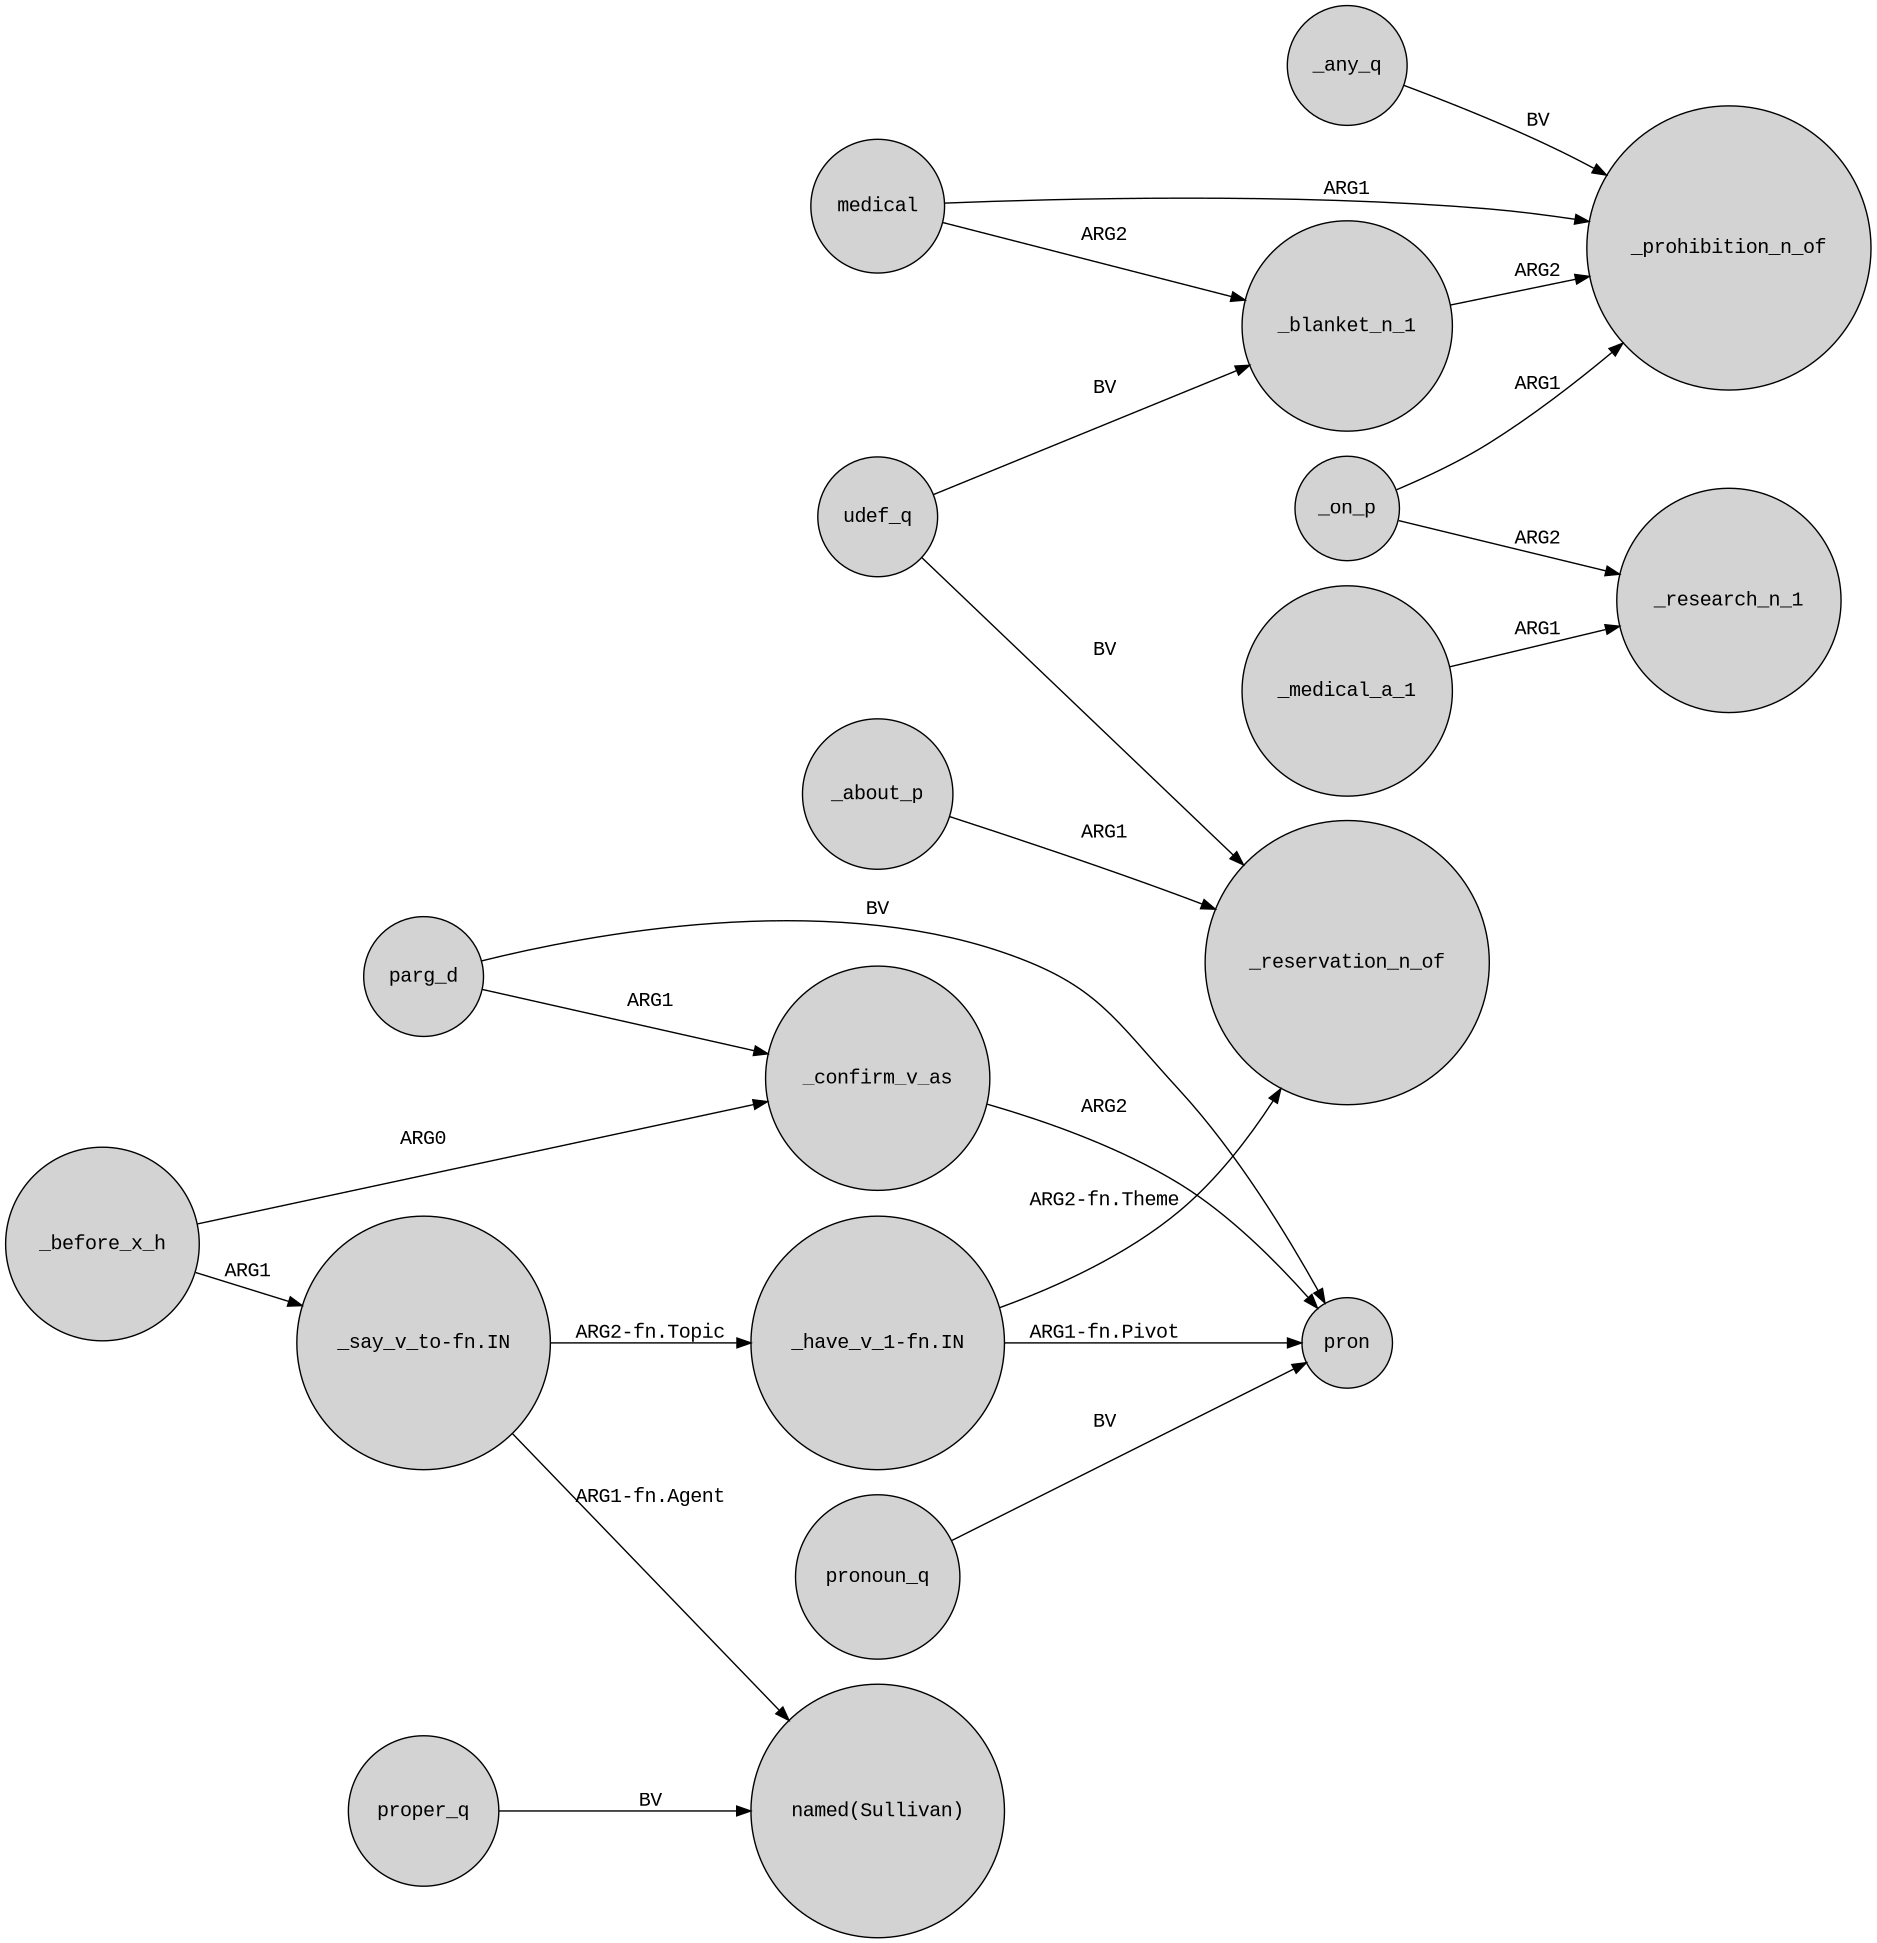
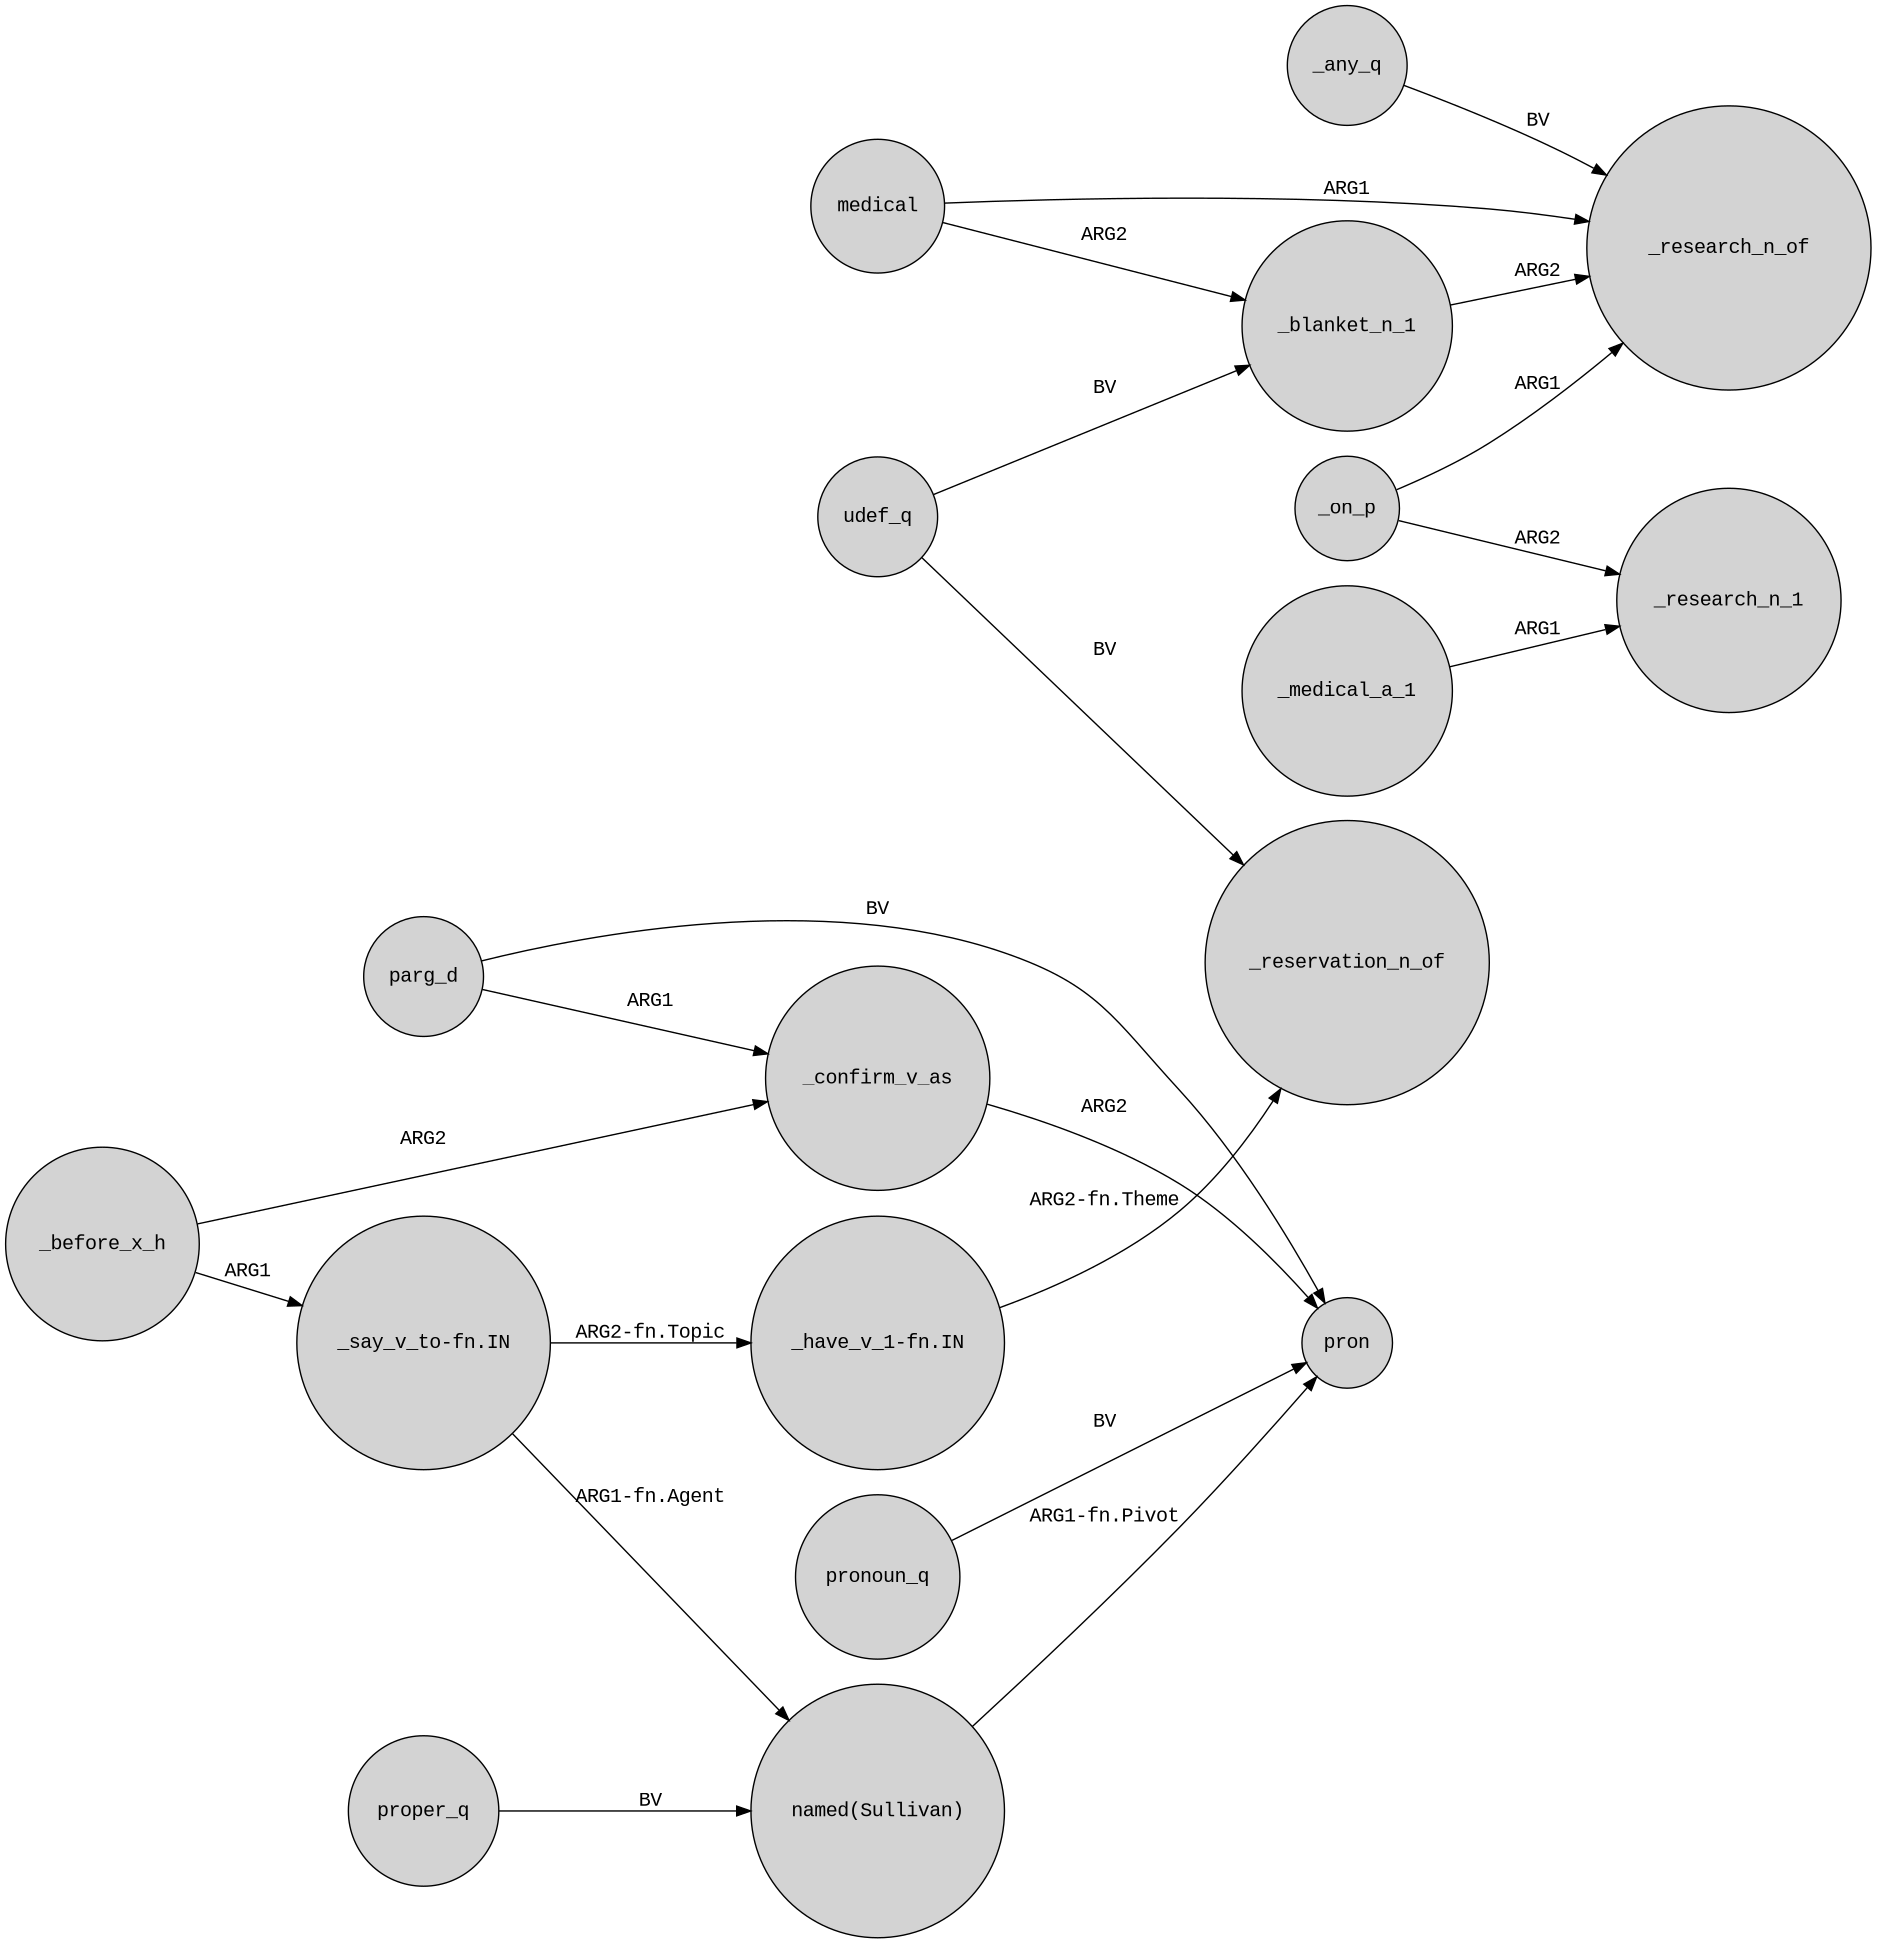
(1729, 248) -> (1729, 248)
(878, 794) -> none
(424, 1139) -> (424, 1139)
(1146, 1343) -> (1145, 1562)
